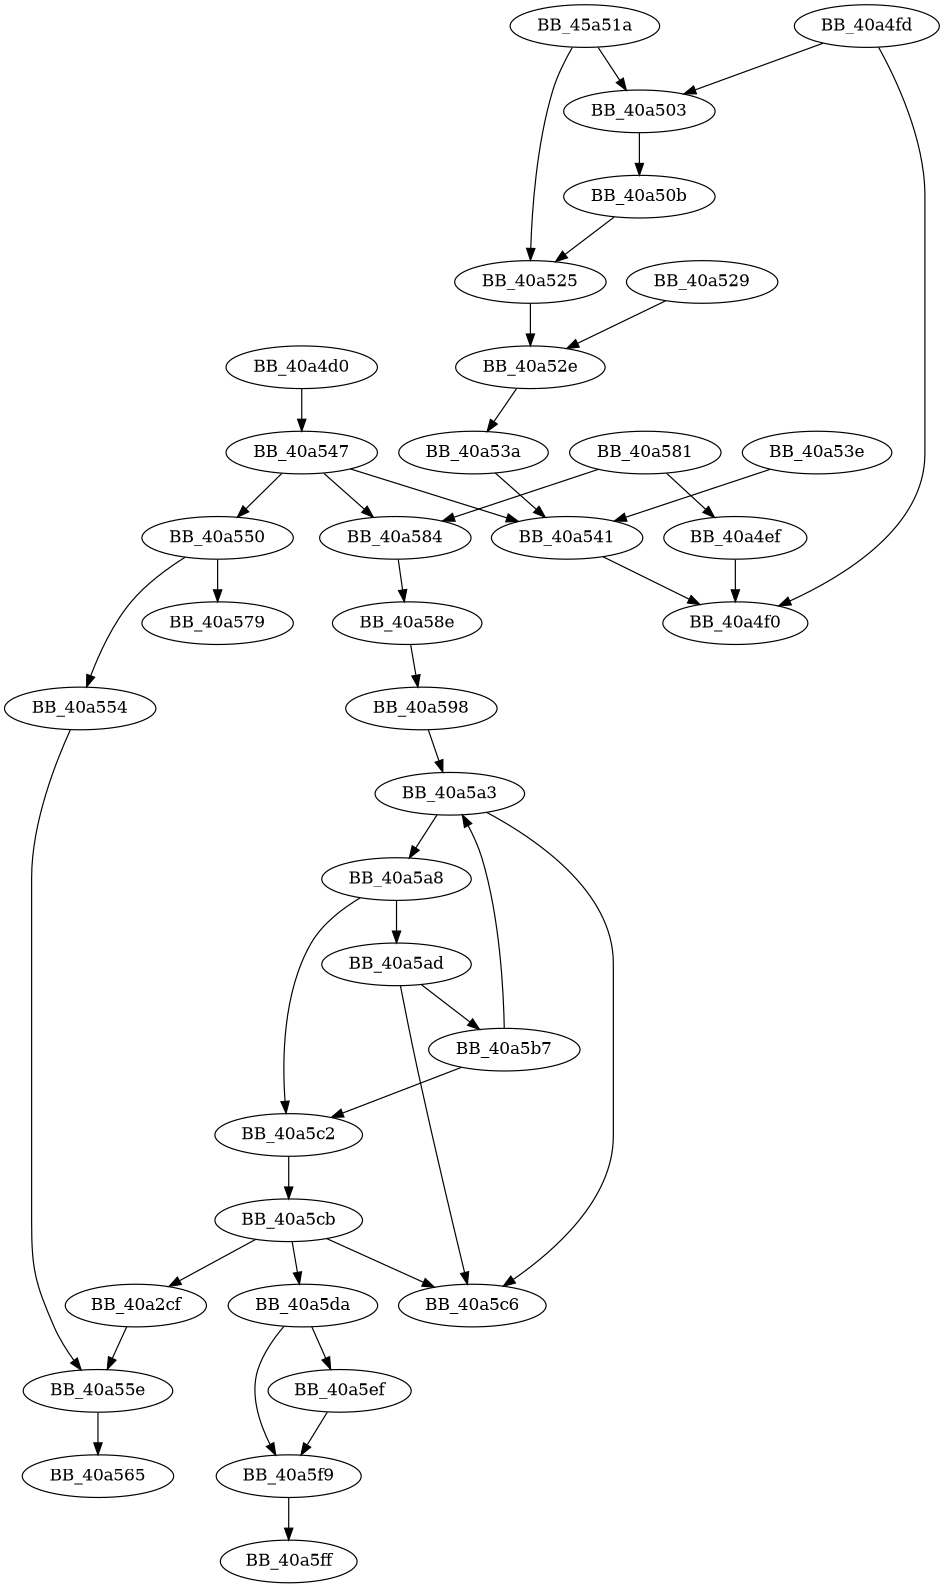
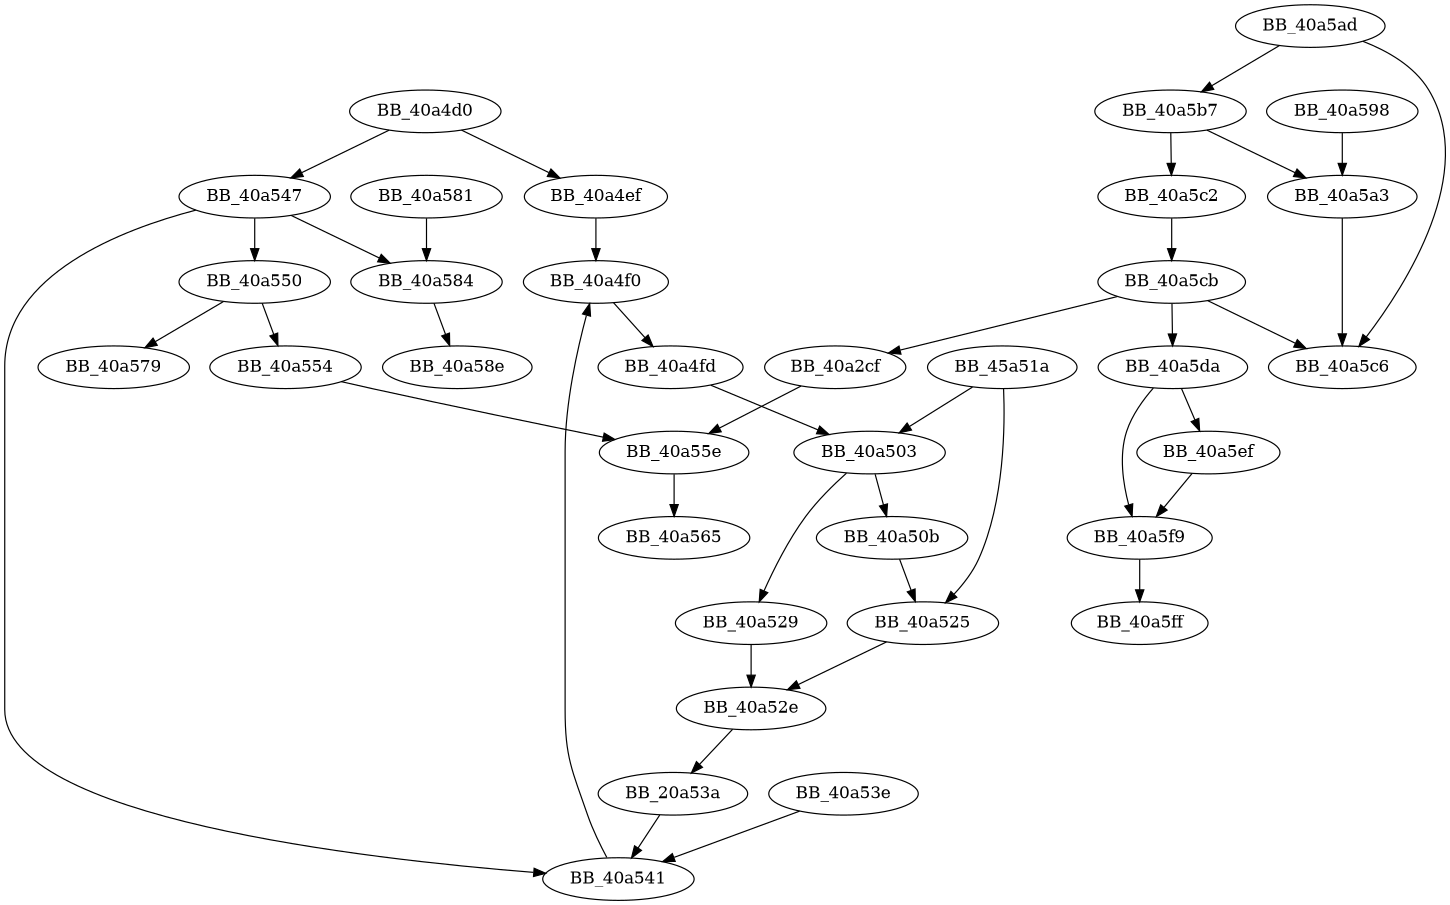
(925, 352) -> (629, 320)
(474, 453) -> (673, 794)
(684, 490) -> (505, 151)
none -> (798, 527)
(413, 660) -> none
(397, 879) -> none
